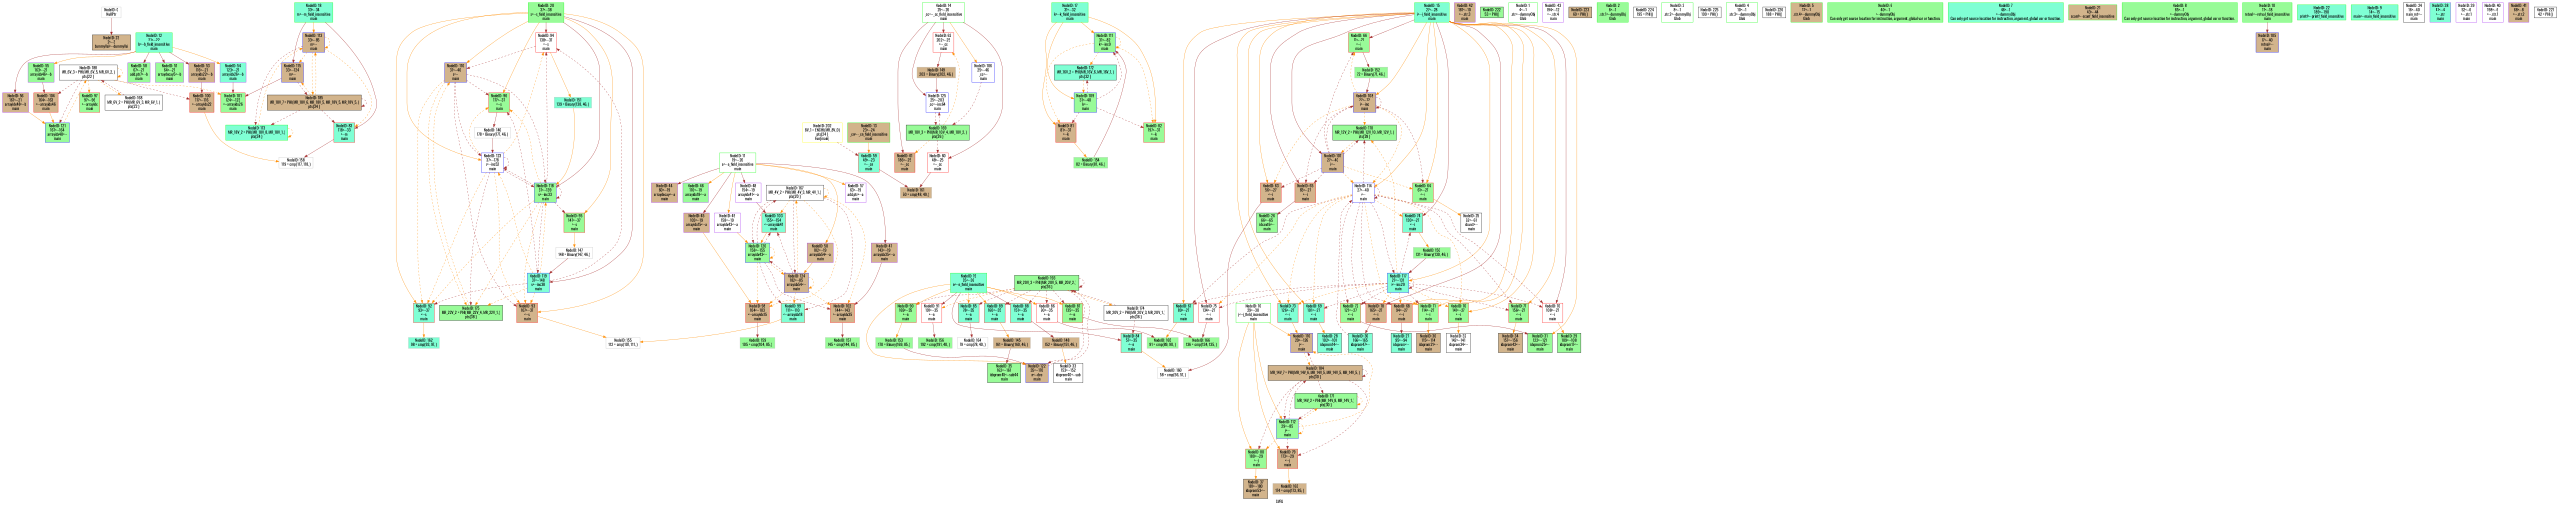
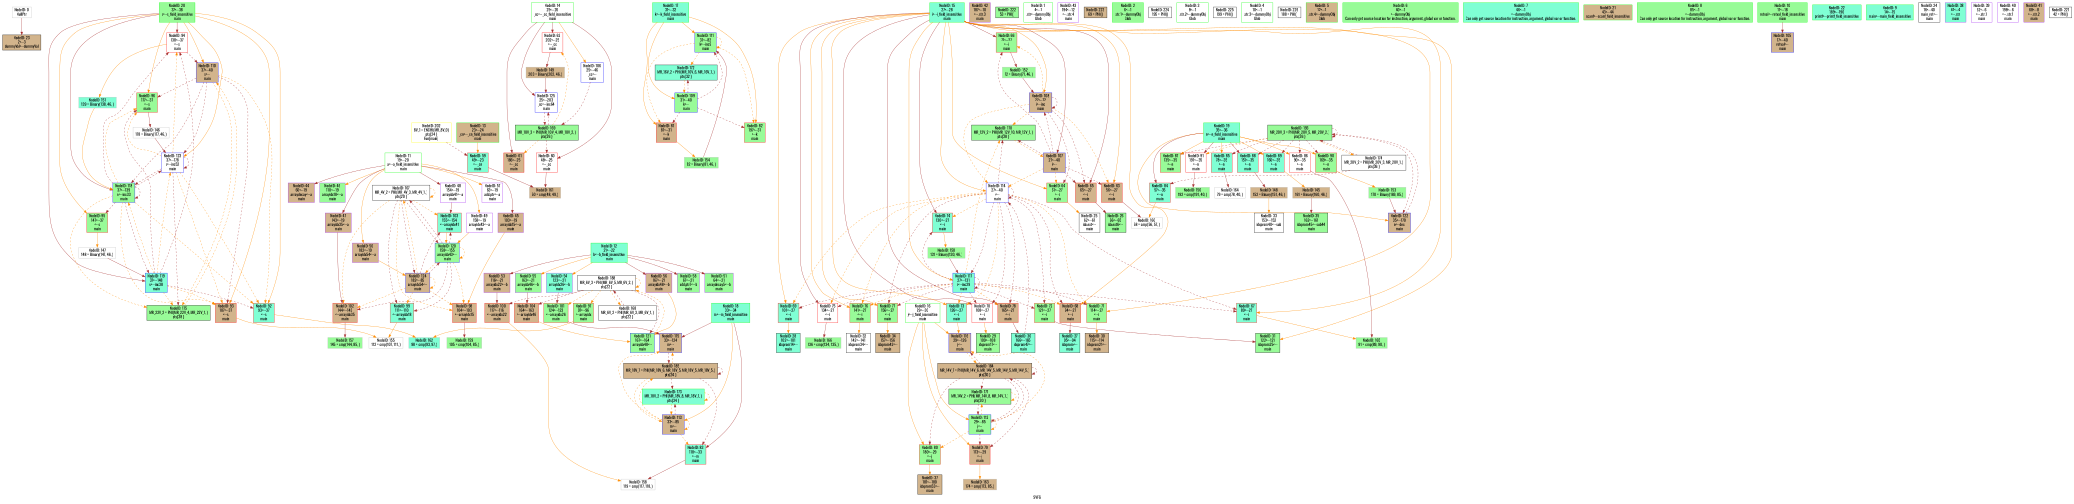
(265, 87) -> (612, 328)
(1136, 327) -> none
none -> (505, 330)
